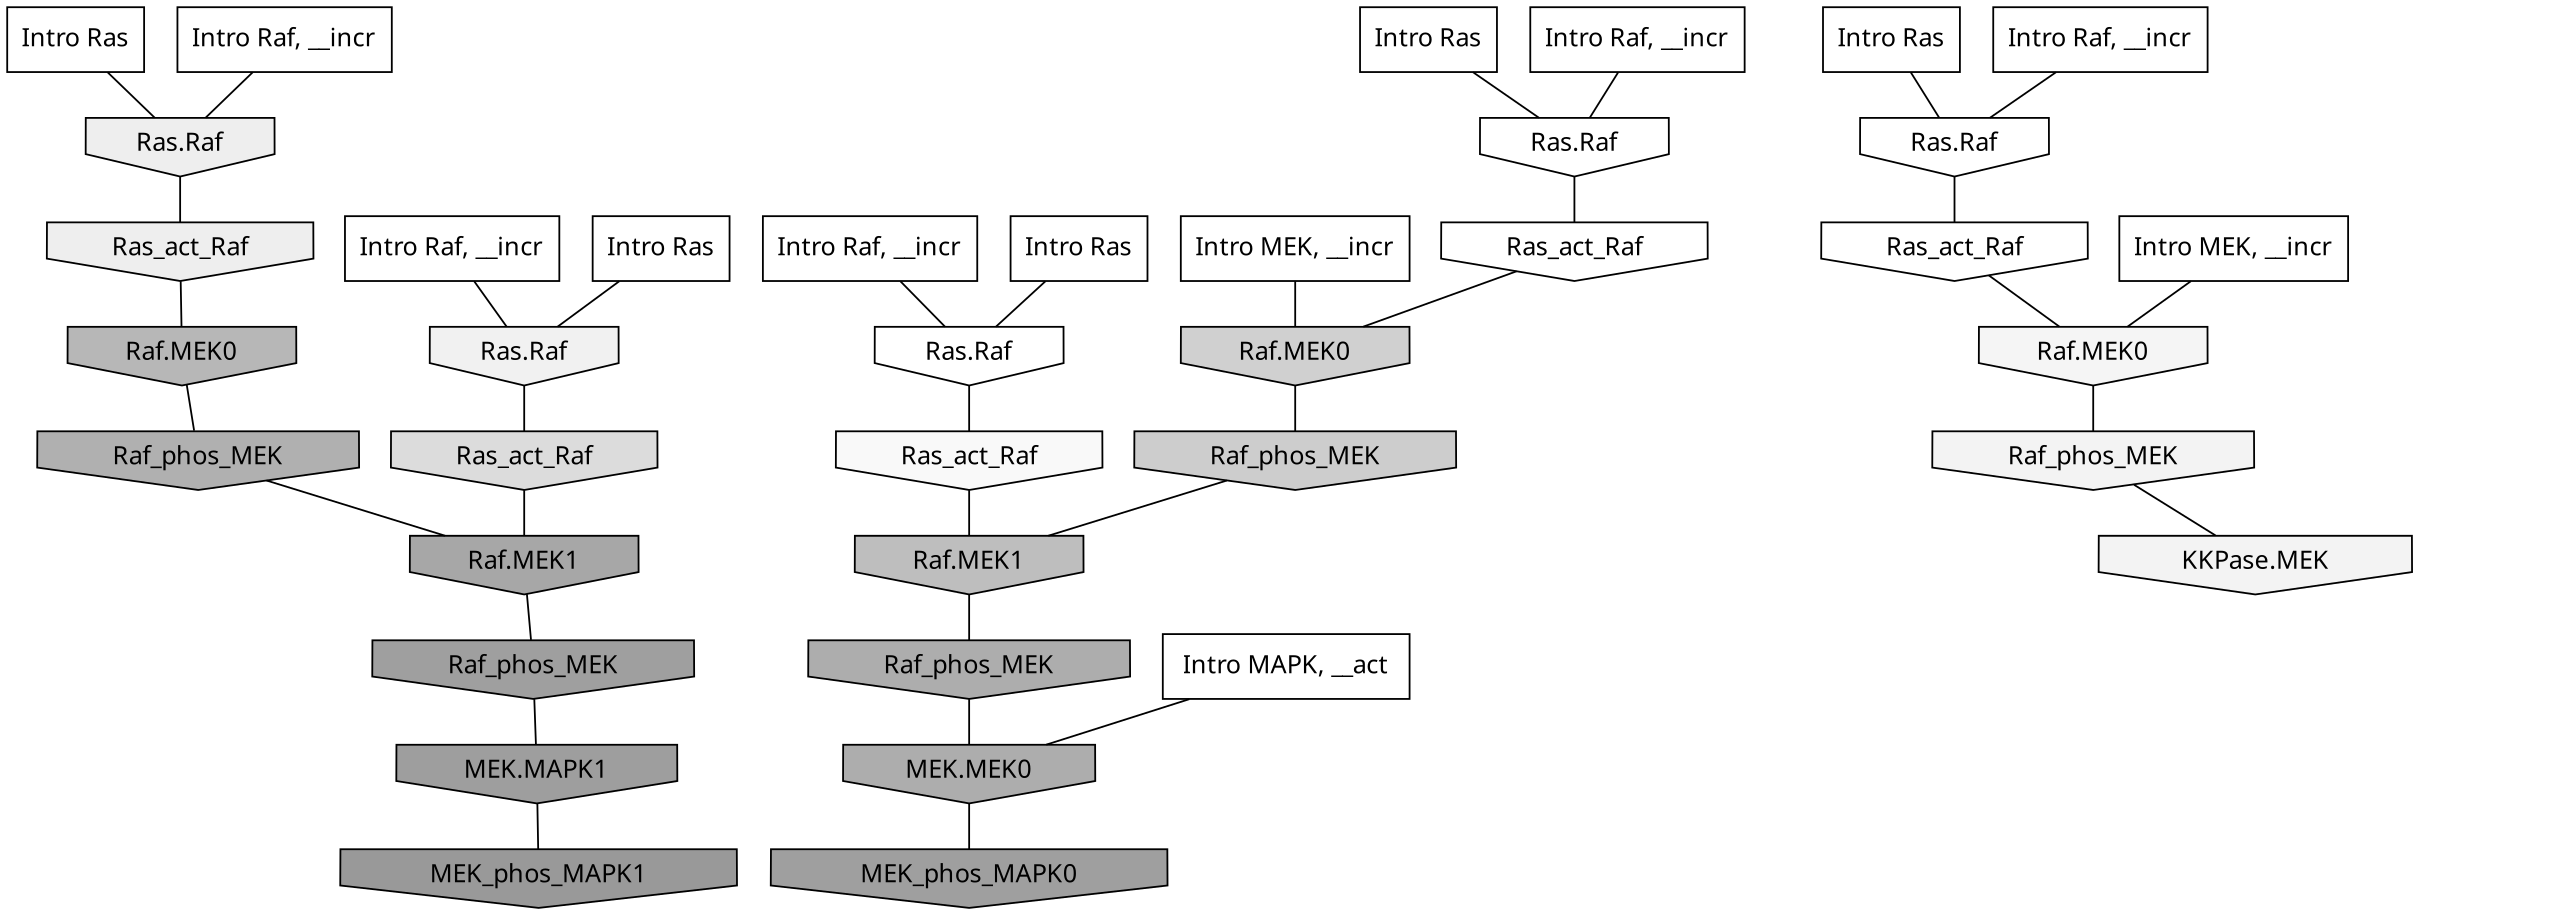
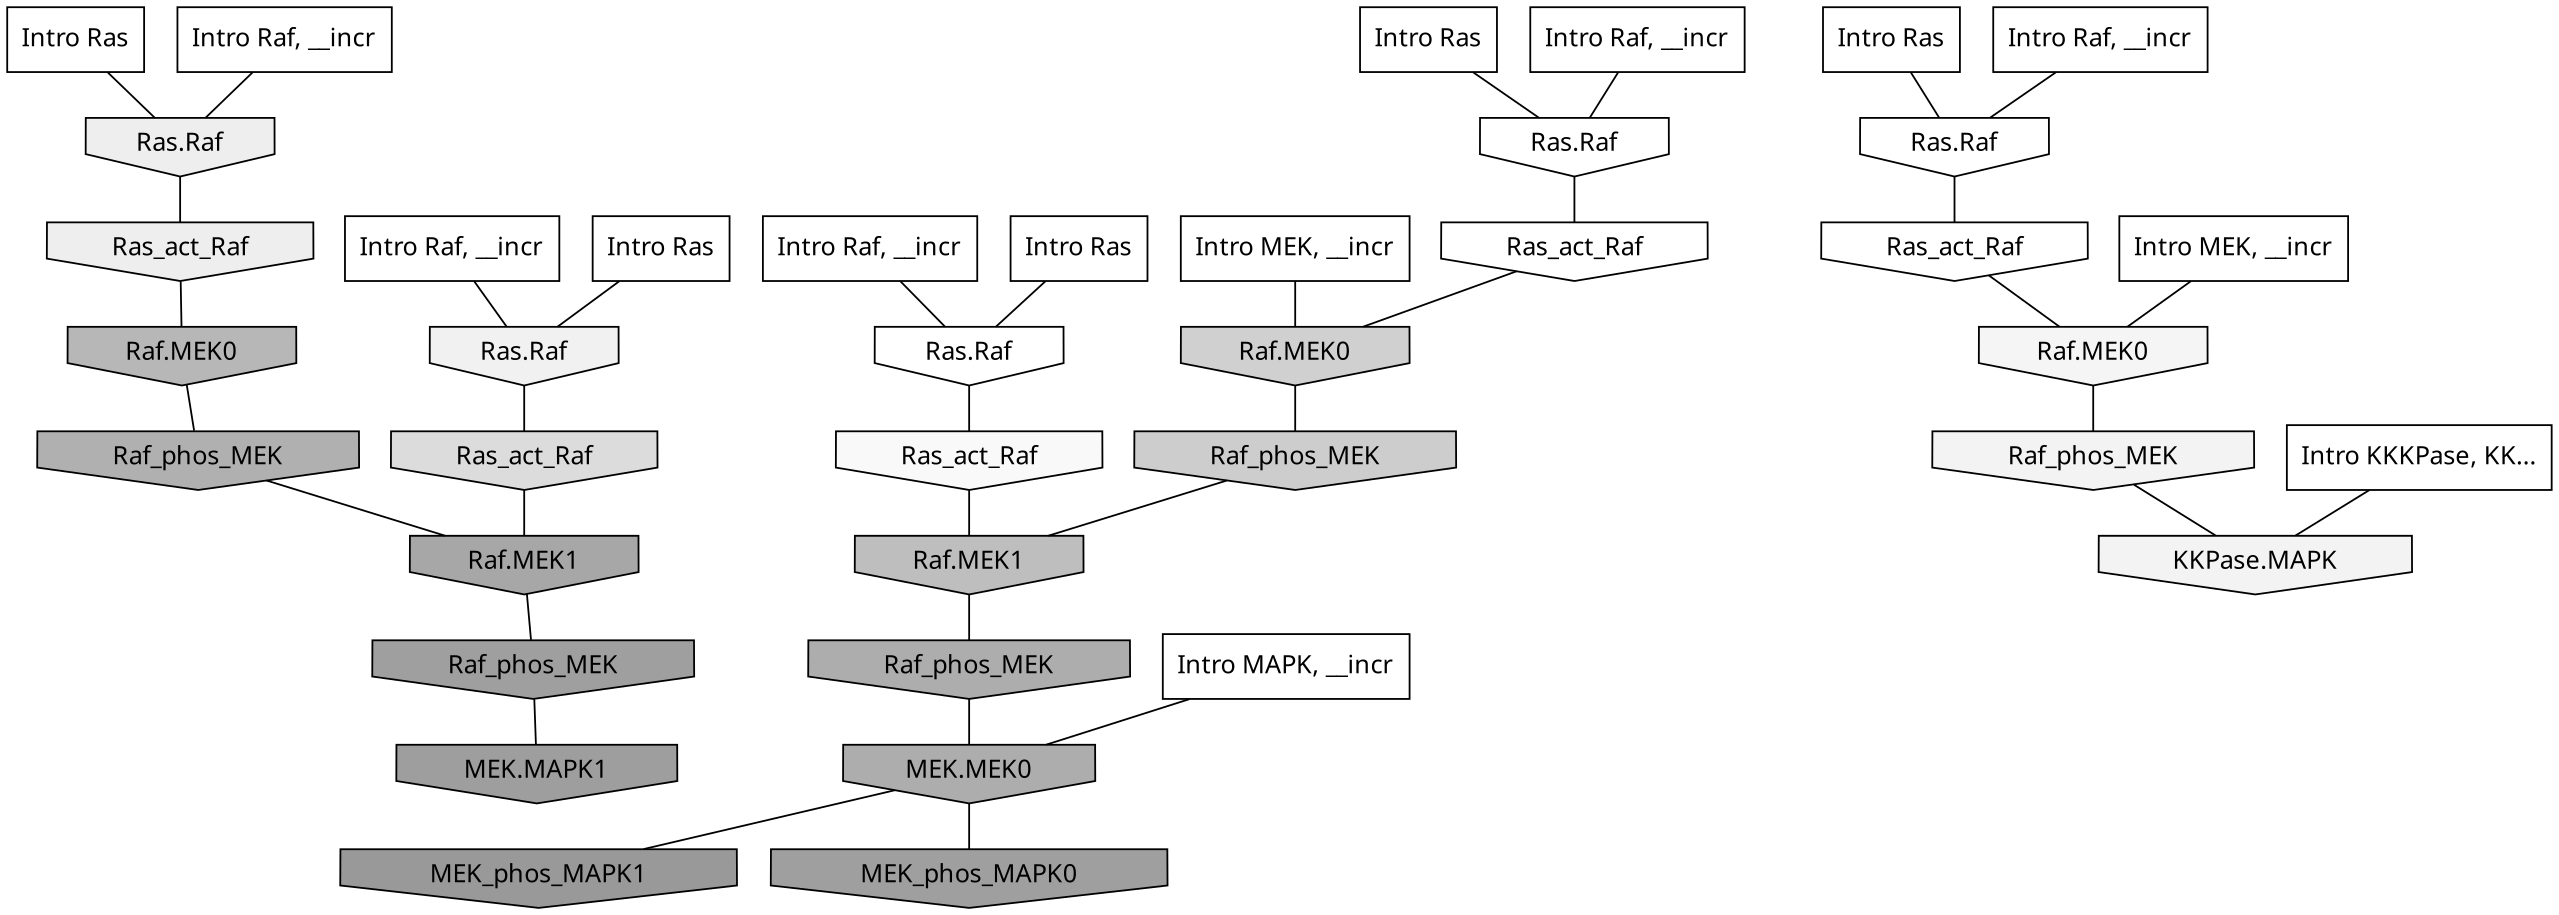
none -> (2419, 458)
(2255, 562) -> (2255, 562)
(1286, 667) -> (1286, 667)
(538, 826) -> (769, 820)
